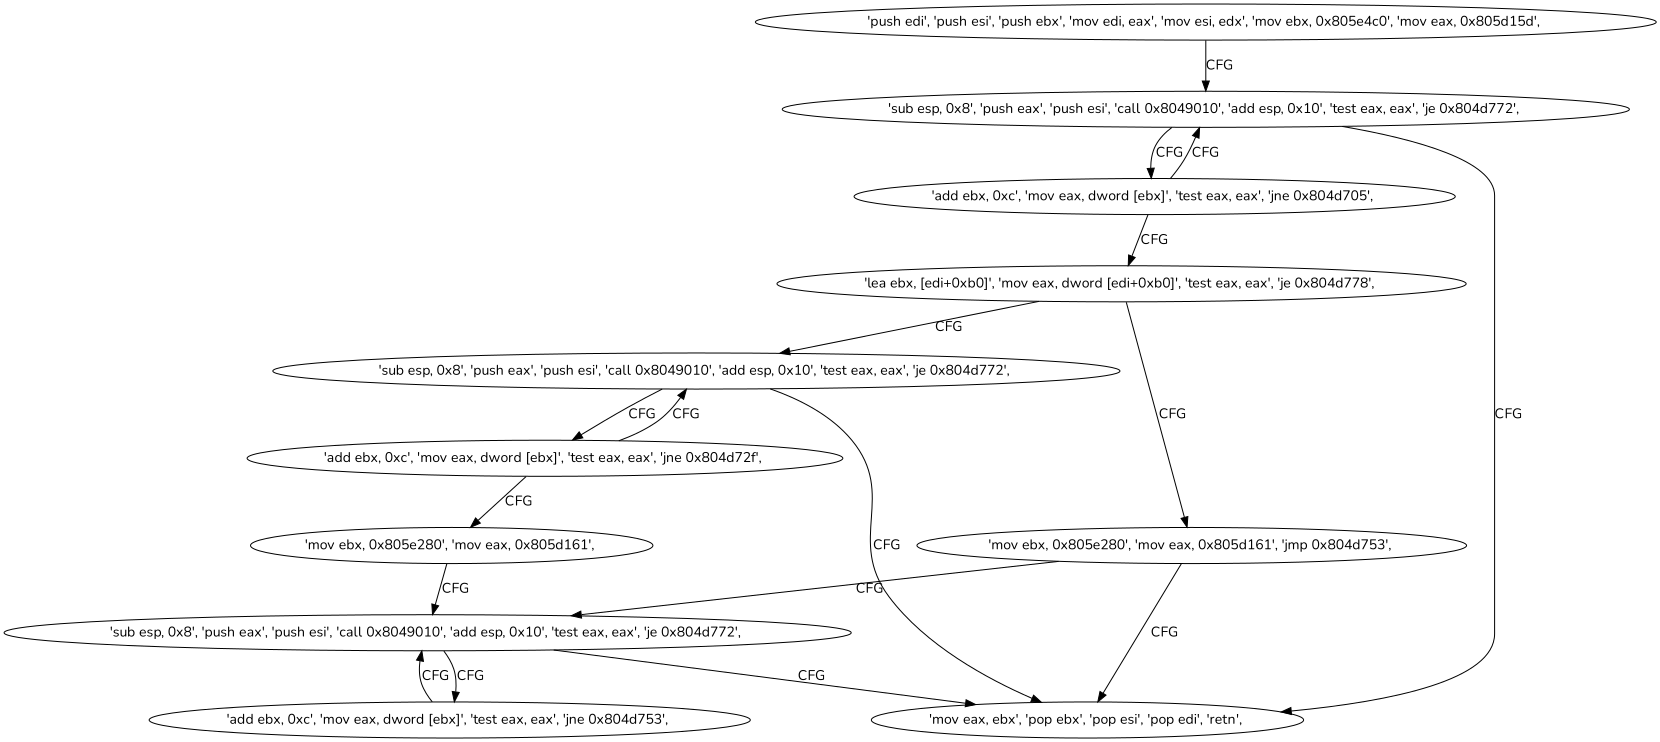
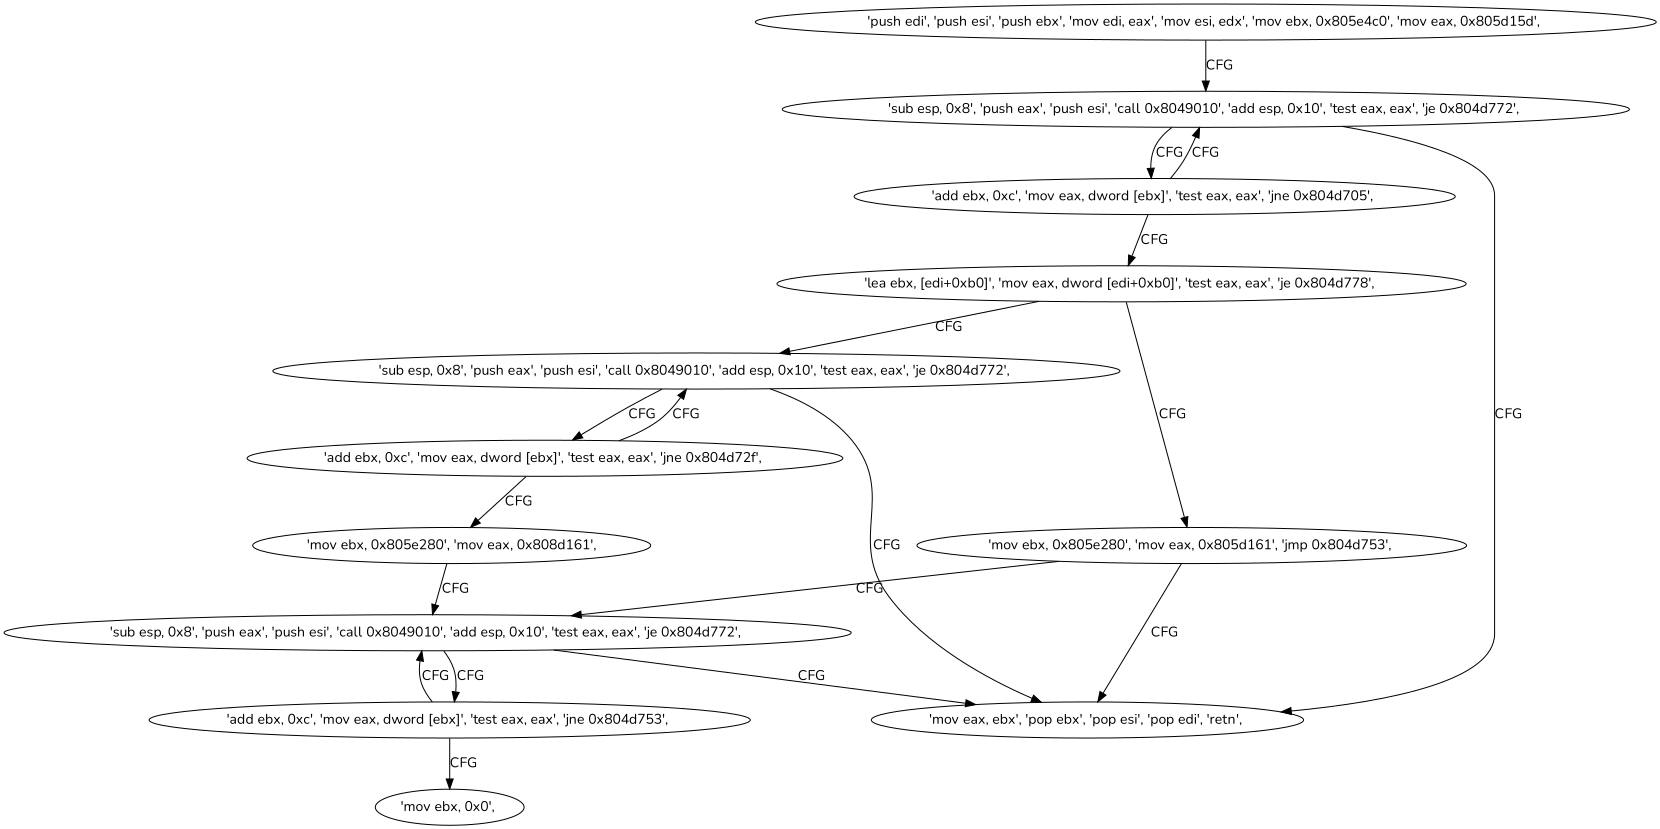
(452, 546) -> (452, 546)
none -> (450, 807)
